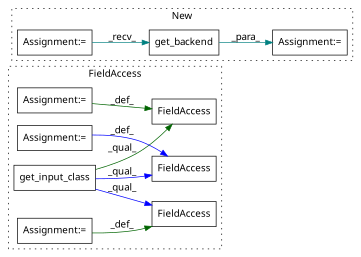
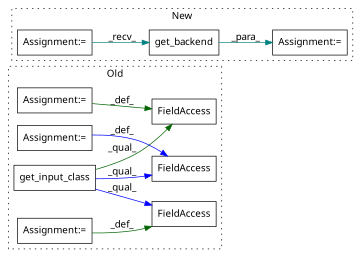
(115, 74) -> (115, 74)
